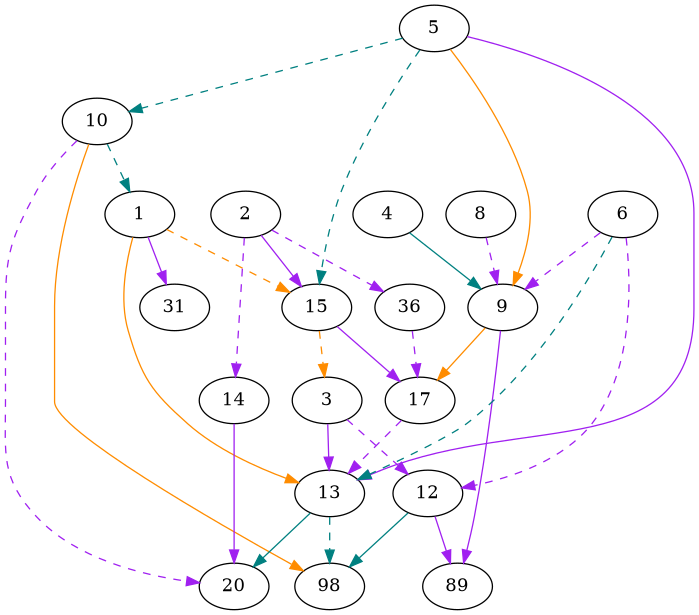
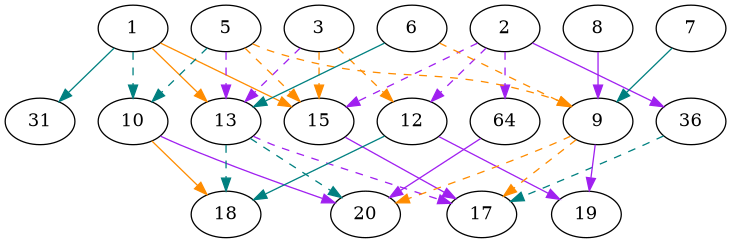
(514, 154) -> (390, 73)
(357, 155) -> (267, 69)
(116, 162) -> (133, 69)
none -> (486, 170)
(388, 214) -> (691, 28)
(314, 253) -> (589, 71)
(490, 254) -> (598, 66)
(155, 255) -> (91, 70)
(277, 256) -> (427, 68)
(568, 257) -> (496, 71)
(222, 258) -> (217, 71)
(694, 307) -> (226, 66)
(321, 348) -> (319, 69)
(414, 348) -> (601, 164)
(466, 349) -> (545, 164)
(514, 380) -> (310, 79)
(607, 399) -> (463, 70)
(234, 400) -> (505, 121)
(5, 406) -> (241, 169)
(370, 440) -> (371, 80)
(382, 440) -> (345, 169)
(328, 441) -> (278, 69)
(287, 535) -> (290, 164)
(330, 586) -> (226, 214)
(458, 586) -> (586, 214)
